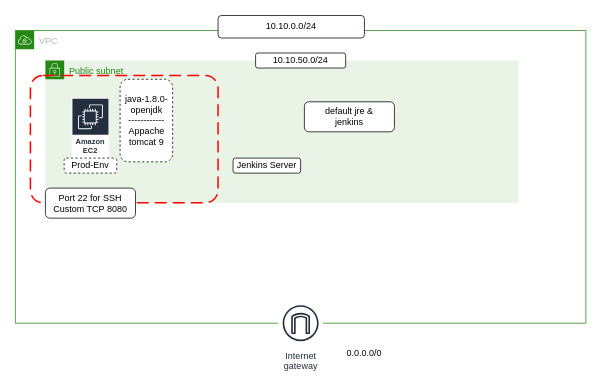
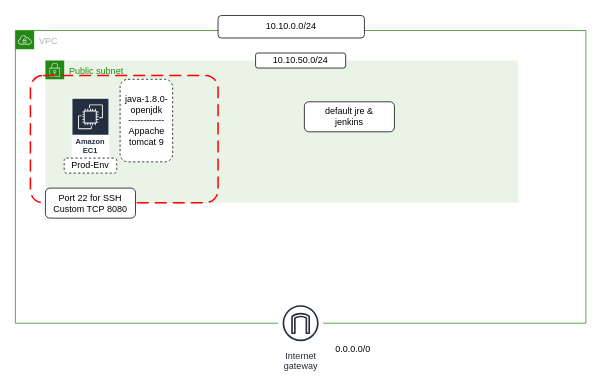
(90, 146) -> (90, 146)
(267, 165) -> none
(364, 353) -> (353, 349)
